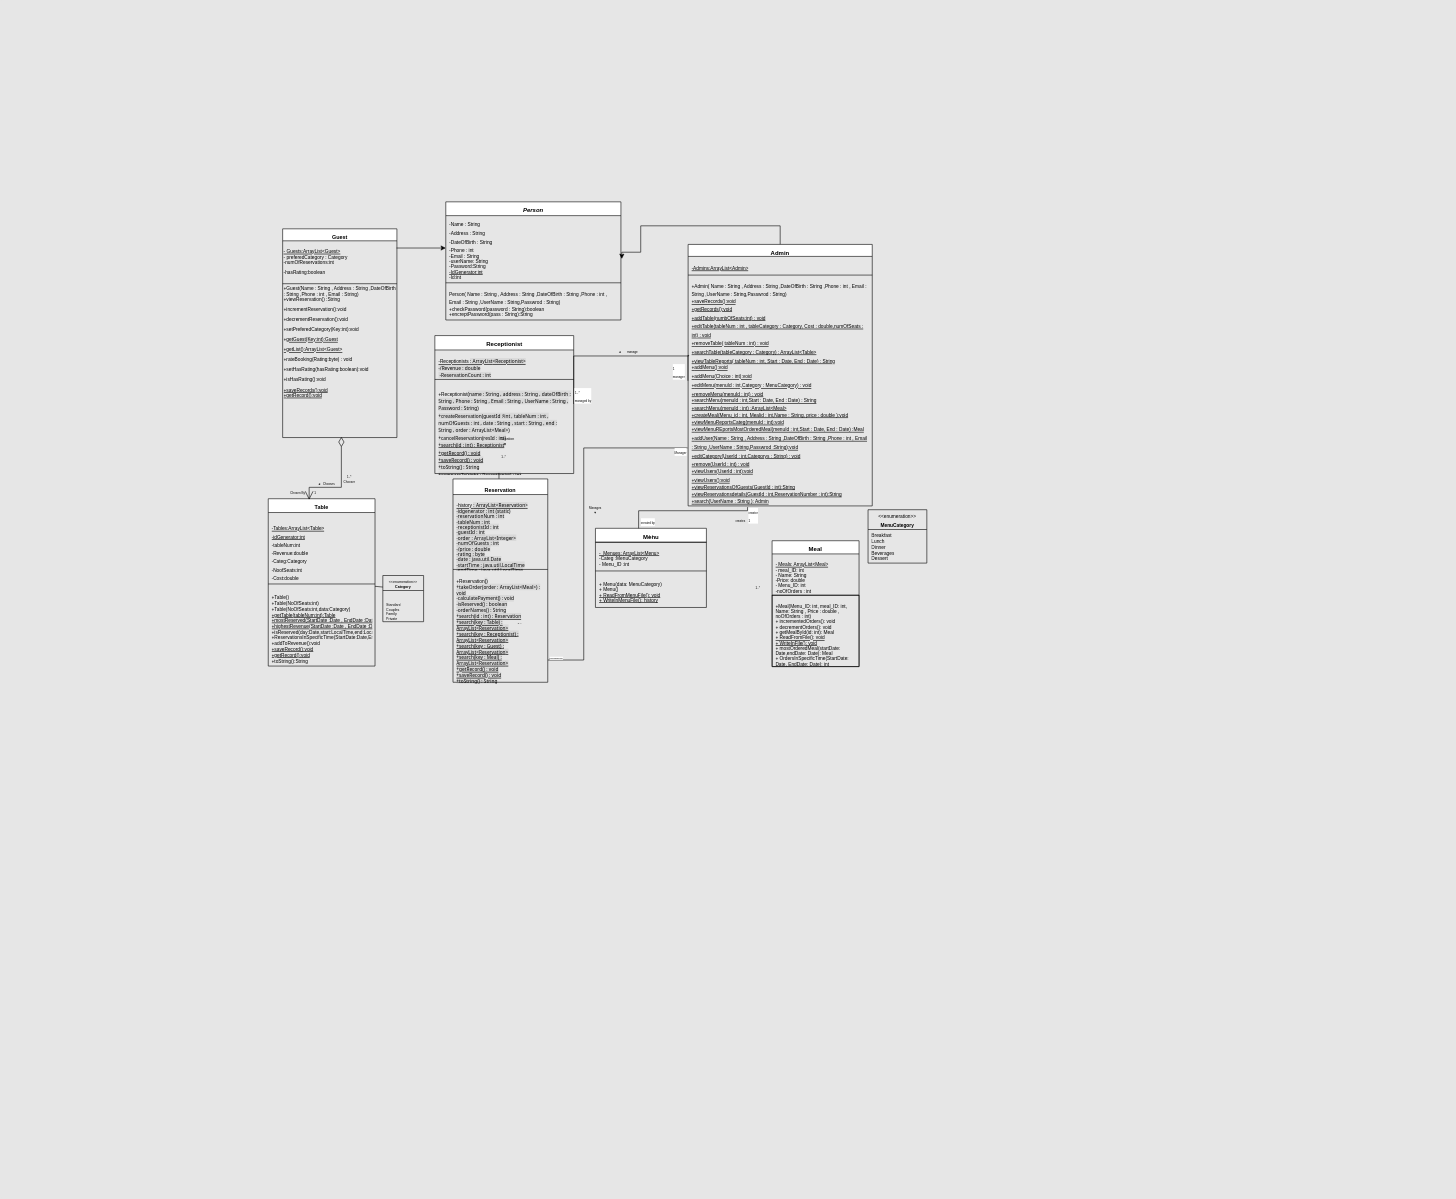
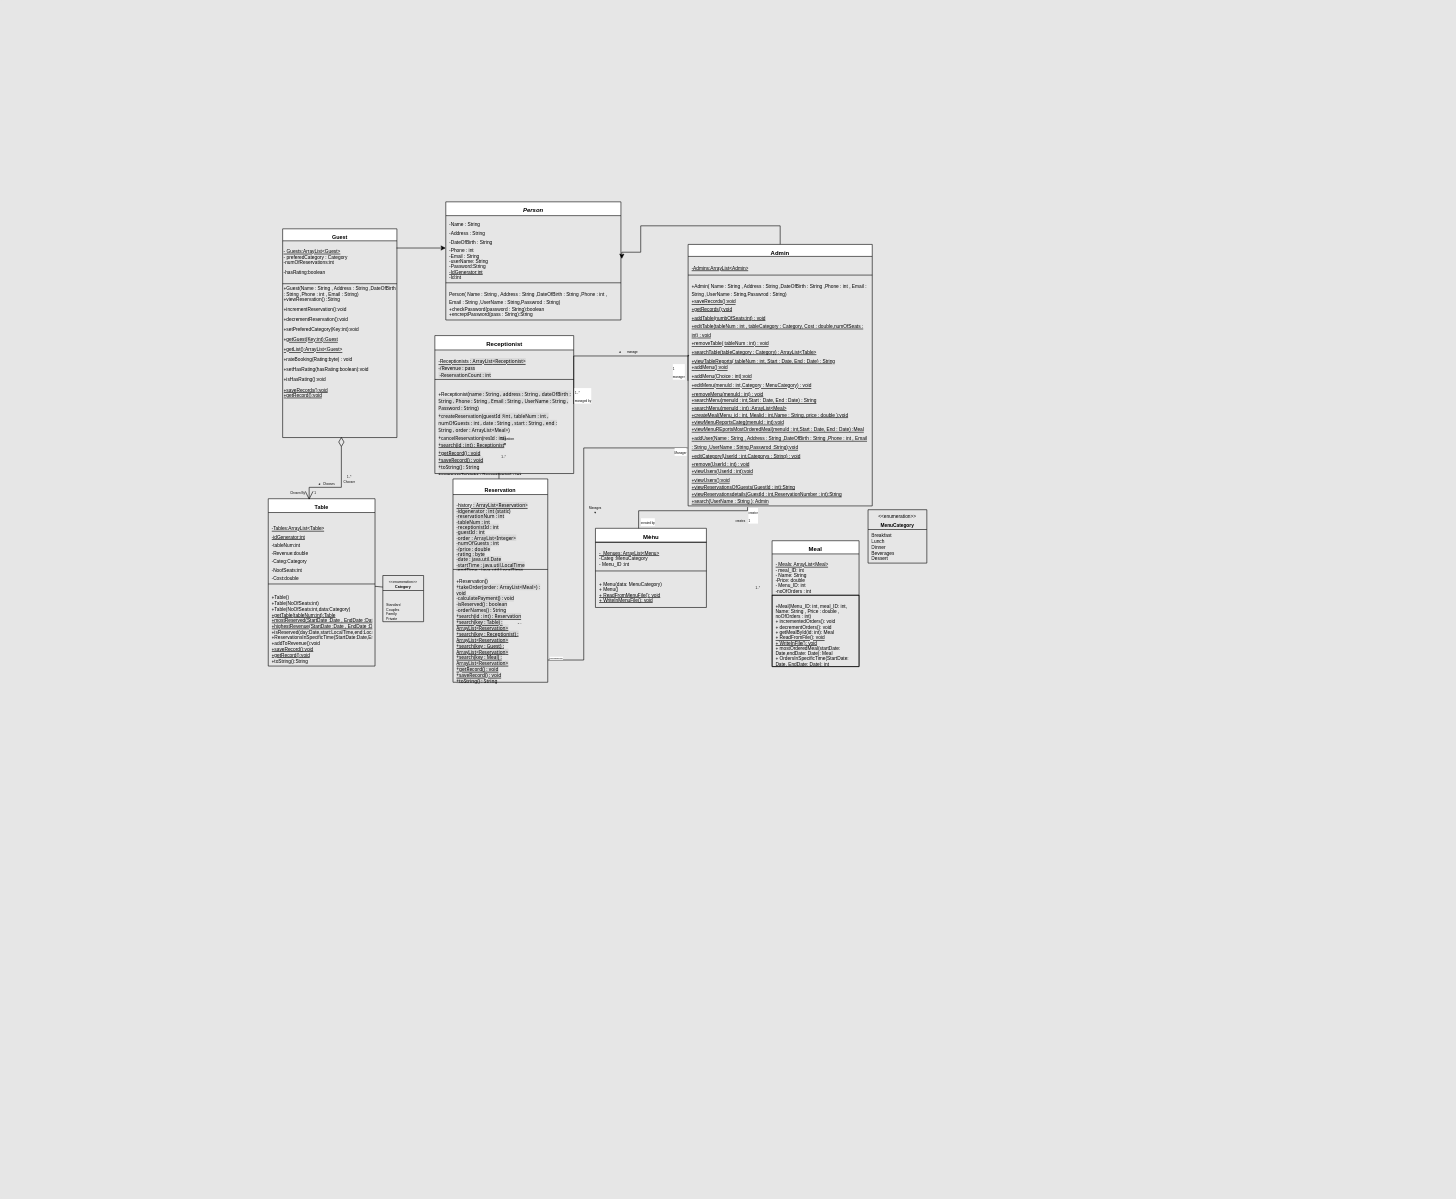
(505, 372) -> (505, 372)
(649, 595) -> (649, 595)
